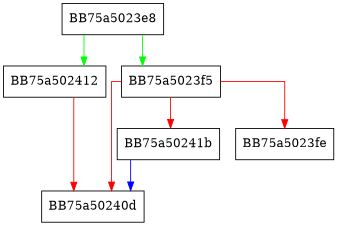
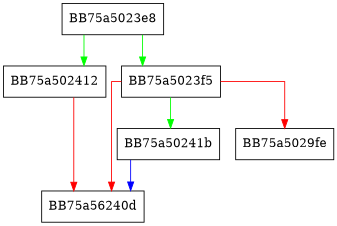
(171, 108) -> (171, 108)
(285, 144) -> (285, 144)
(93, 207) -> (93, 207)
